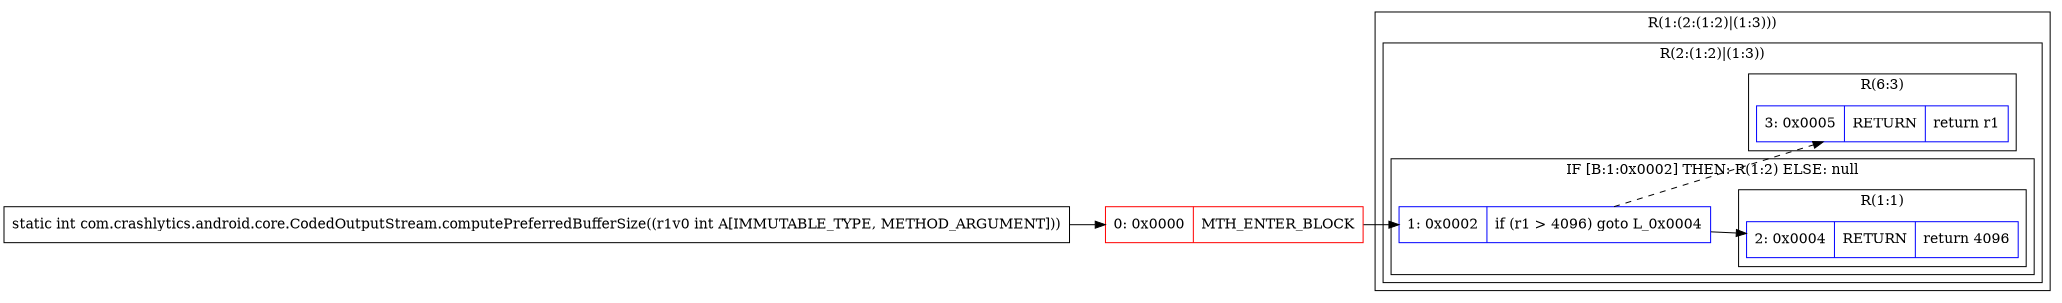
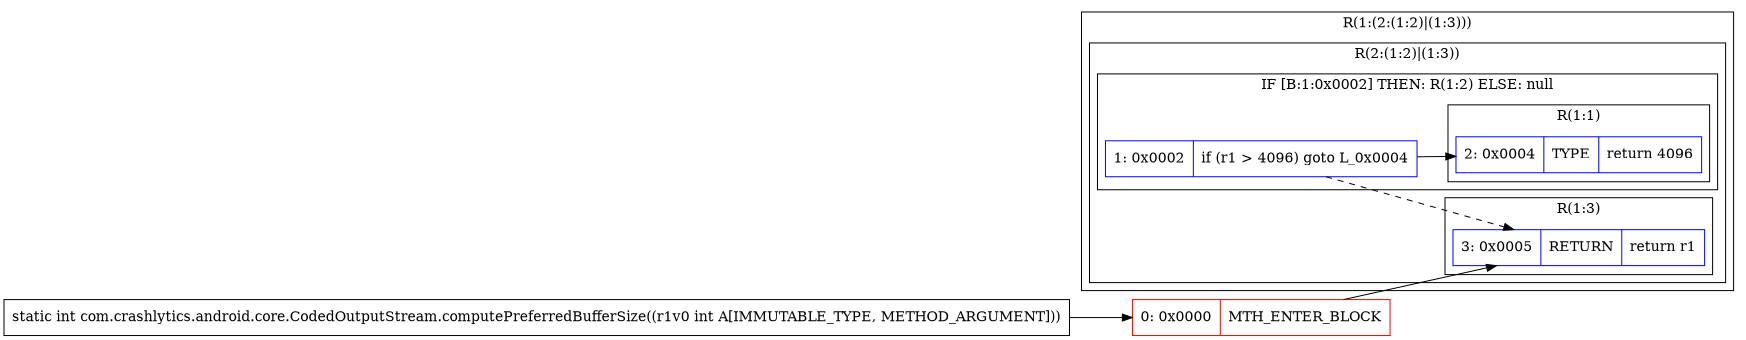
(1882, 85) -> (1579, 209)
(1376, 225) -> (1415, 284)
(1875, 239) -> (1571, 154)
